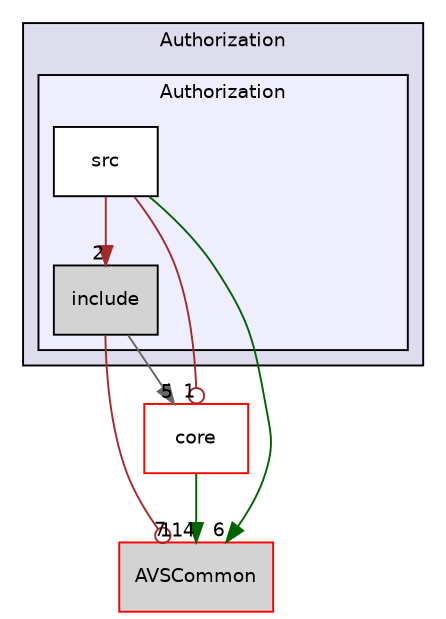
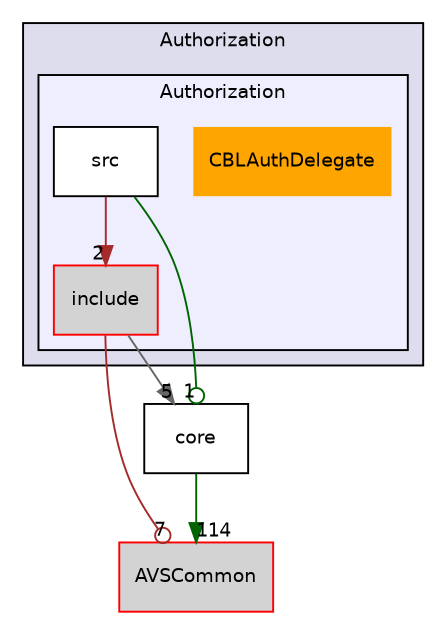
none -> (292, 162)
(182, 287) -> (182, 287)
(106, 300) -> (106, 300)
(248, 330) -> none
(196, 439) -> (196, 439)
